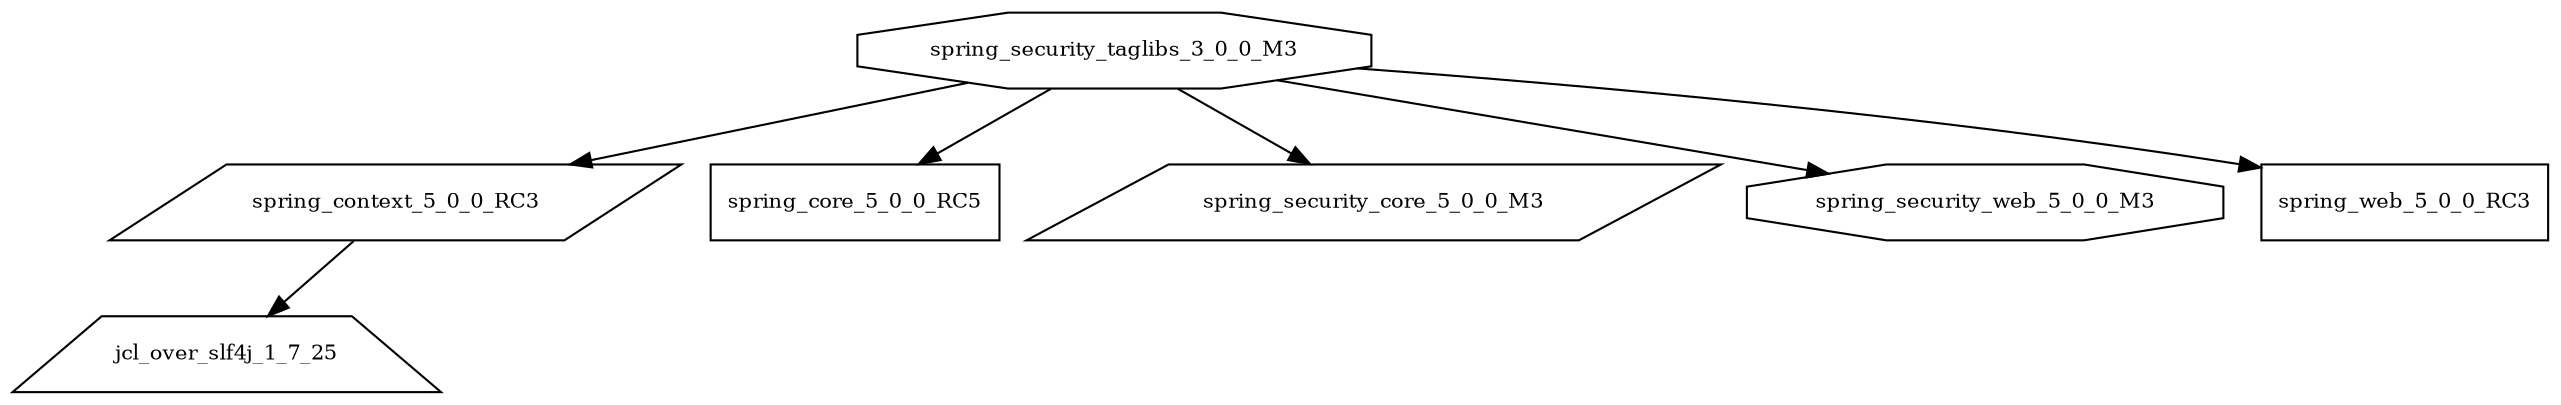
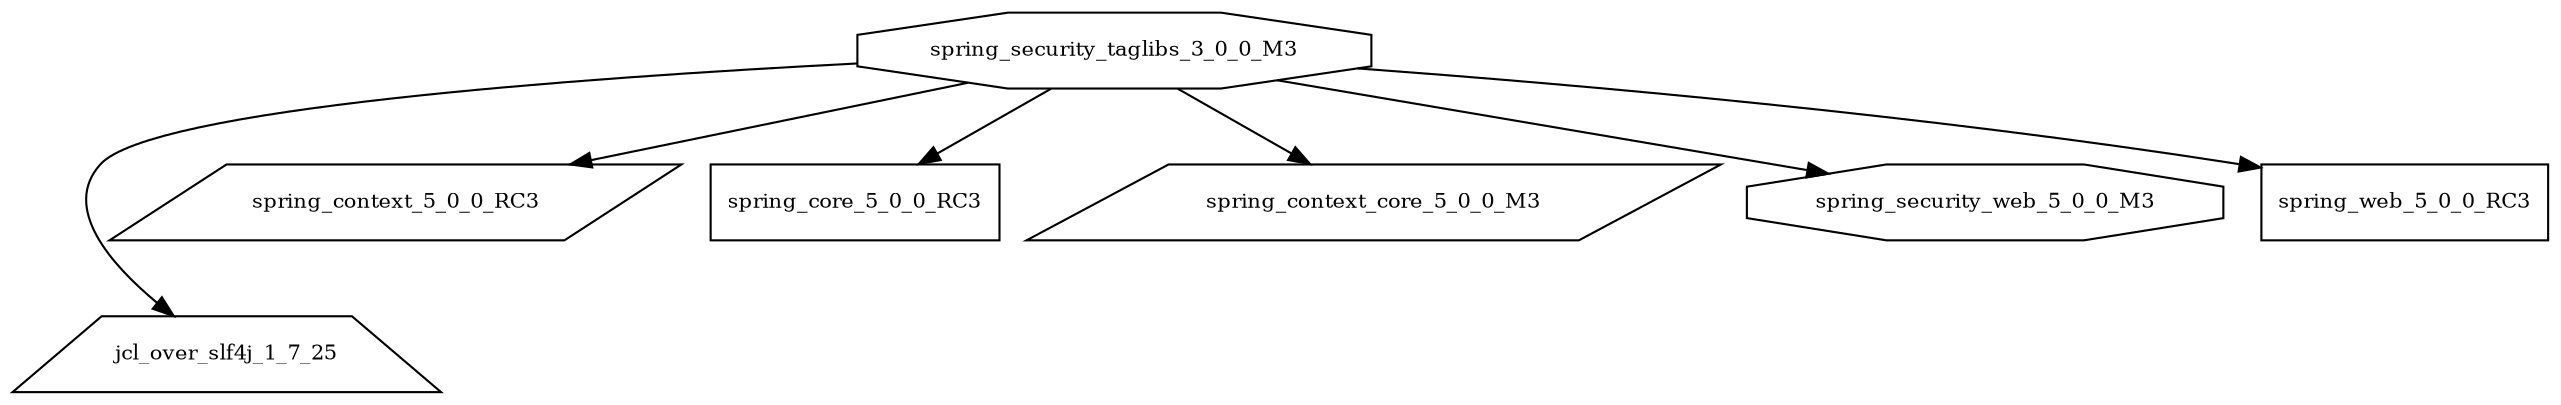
(855, 202) -> (855, 202)
(1374, 202) -> (1374, 202)
(319, 272) -> (391, 99)
